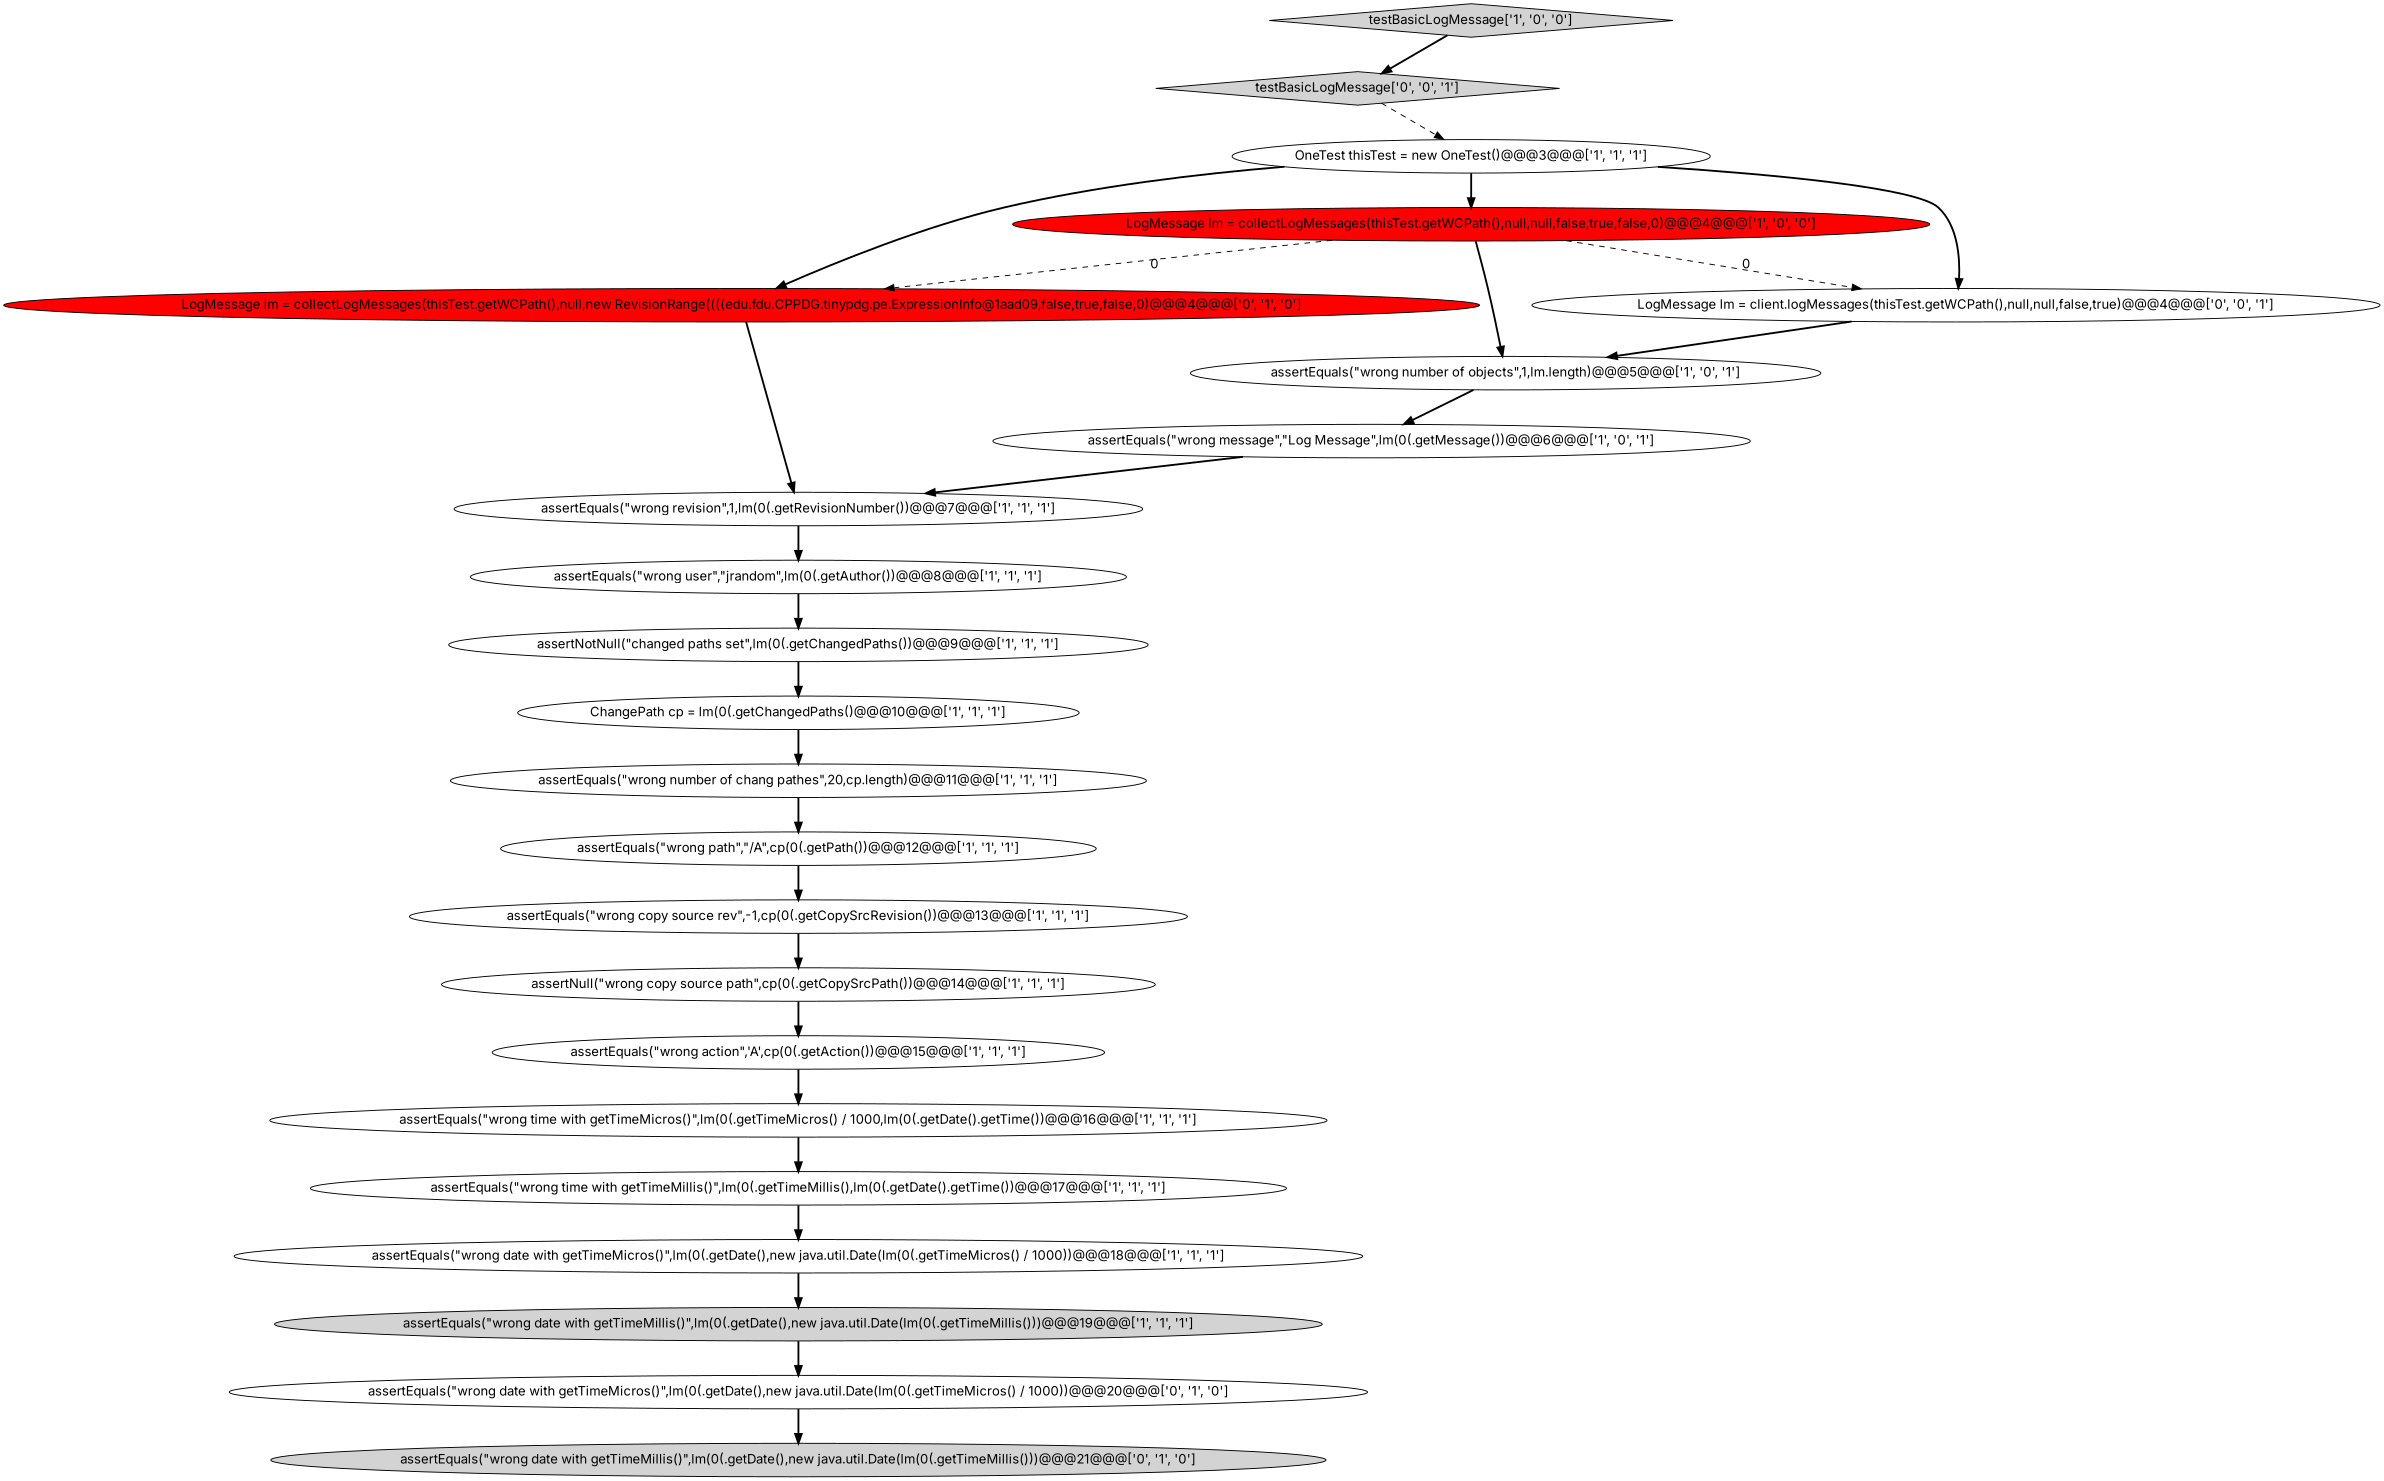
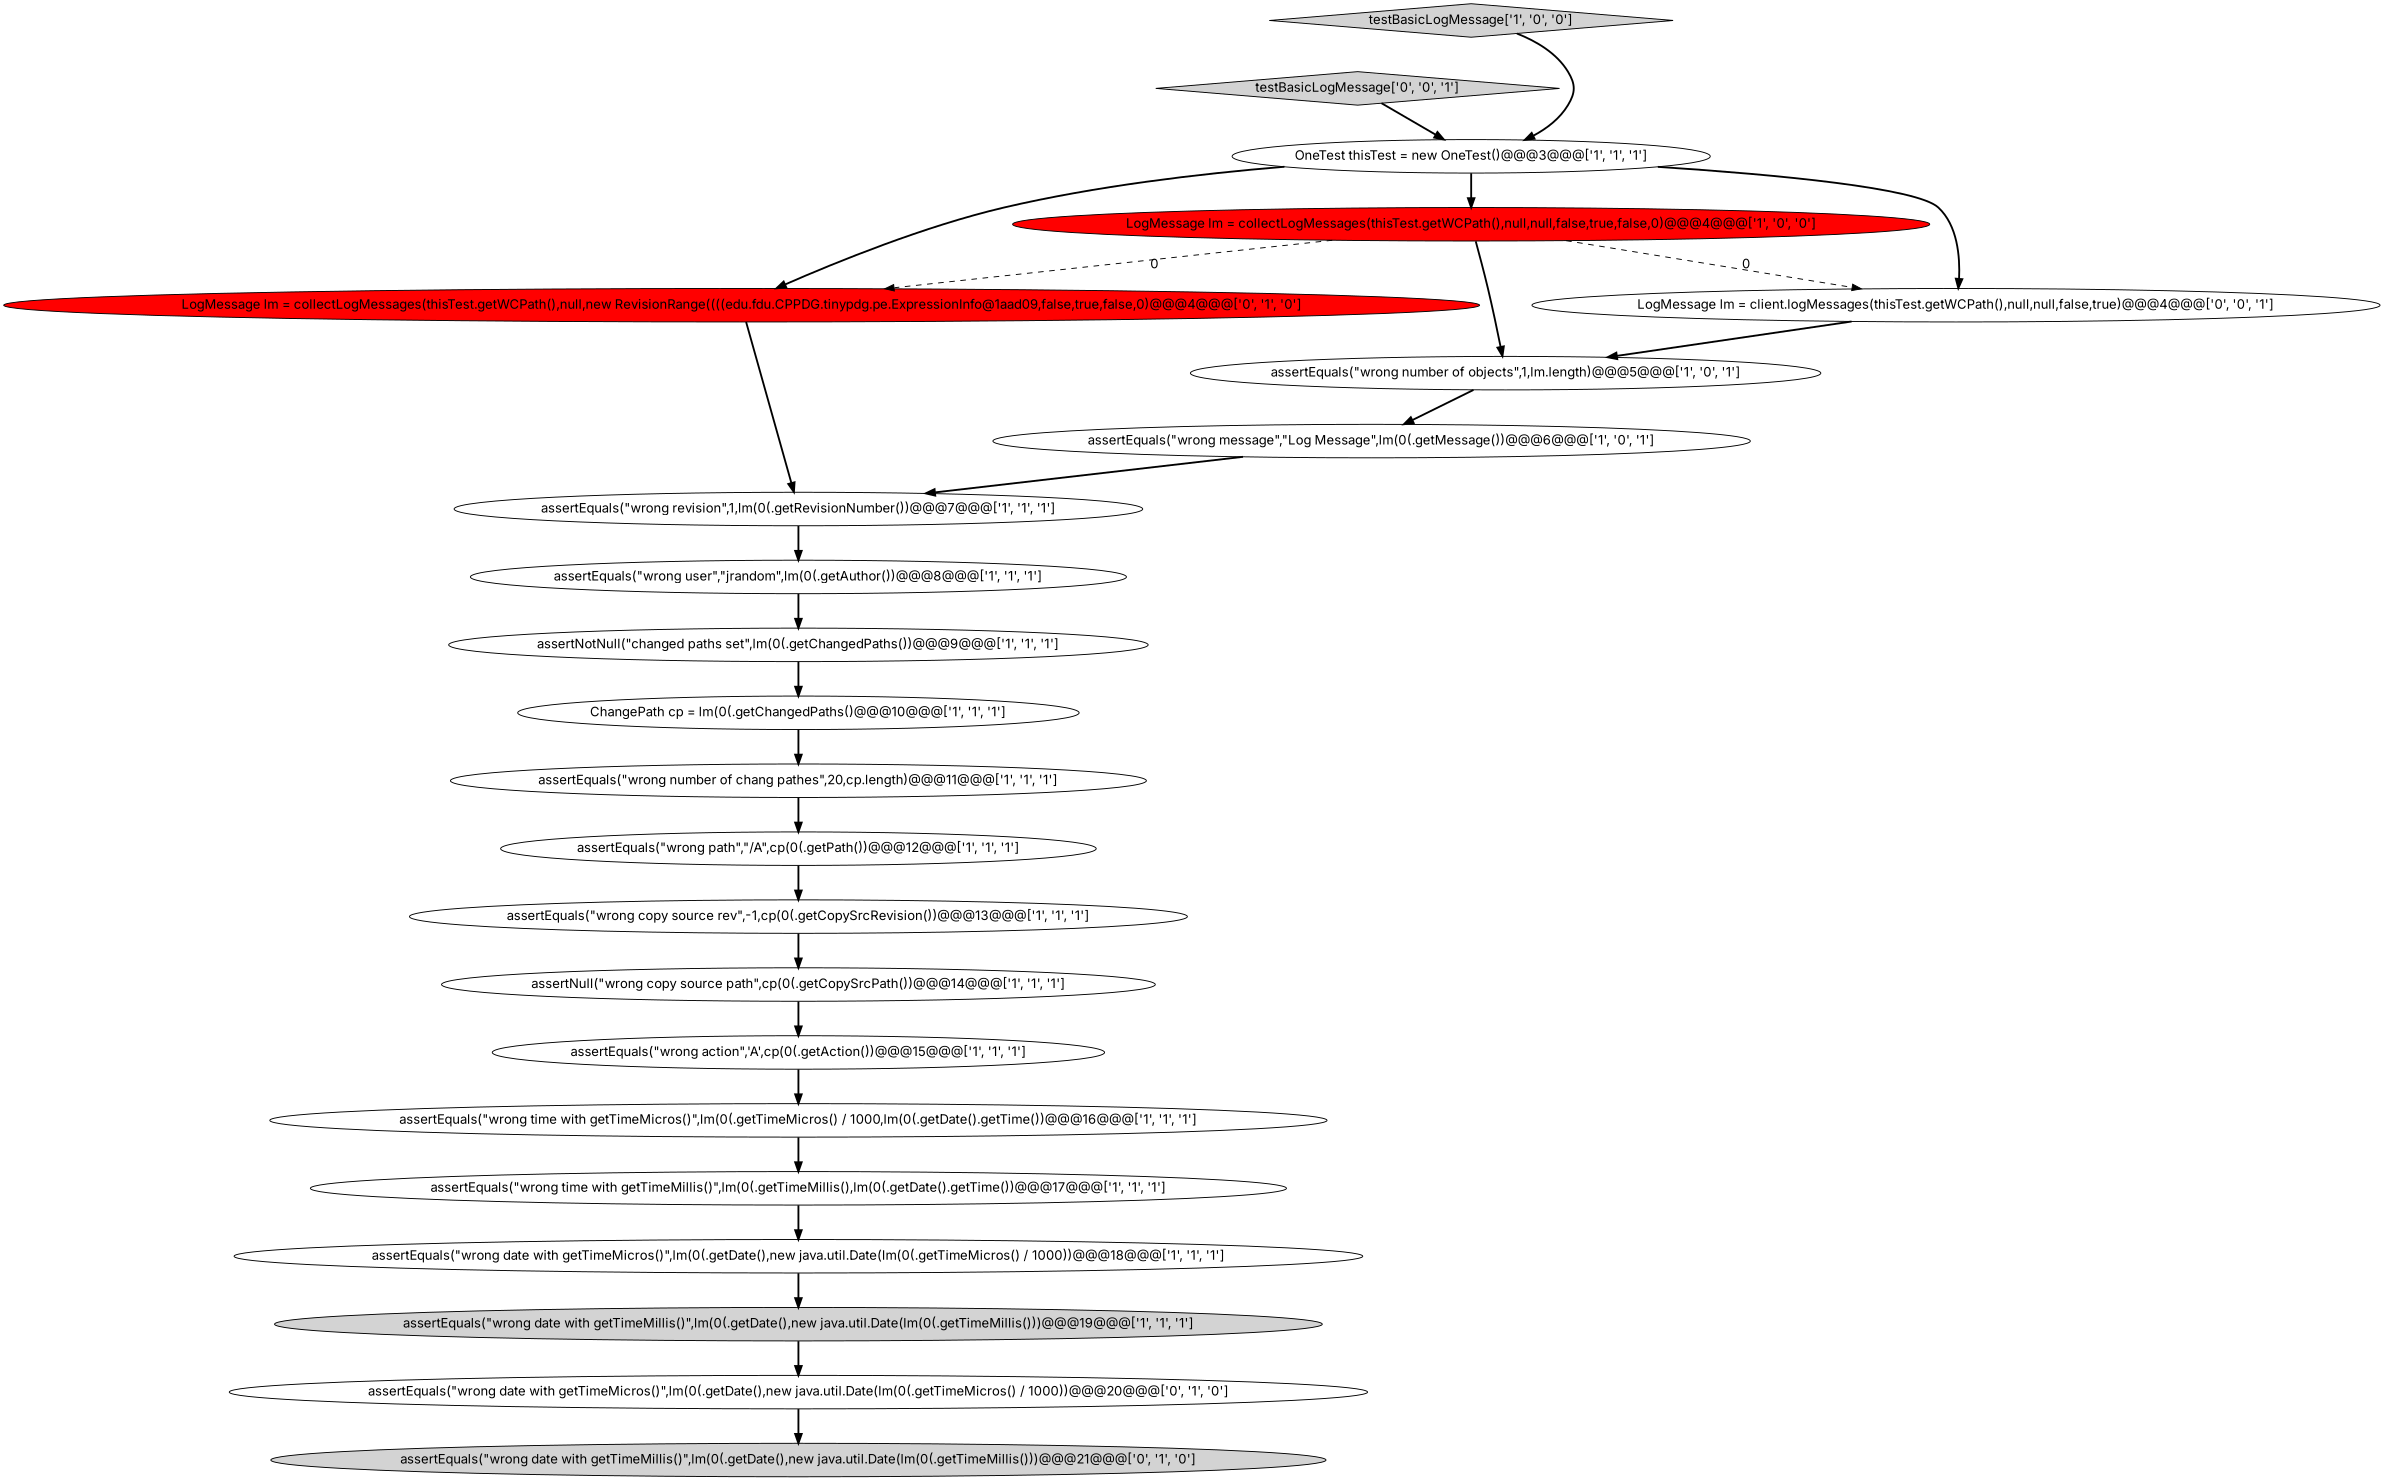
(1419, 52) -> (1572, 80)
(1409, 119) -> (1409, 119)
